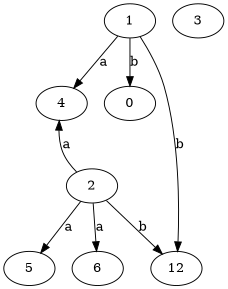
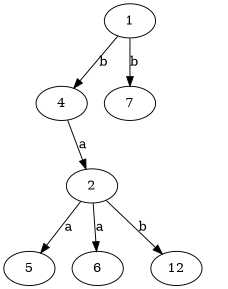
(198, 21) -> none
(104, 62) -> (104, 62)
(130, 103) -> (130, 103)
(174, 136) -> none
(63, 153) -> (75, 140)
